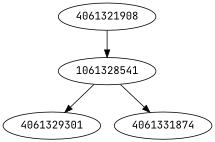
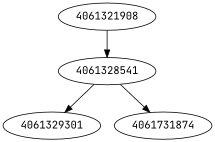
(107, 71) -> (107, 71)
(163, 126) -> (163, 126)
